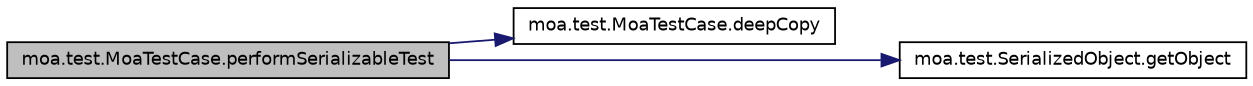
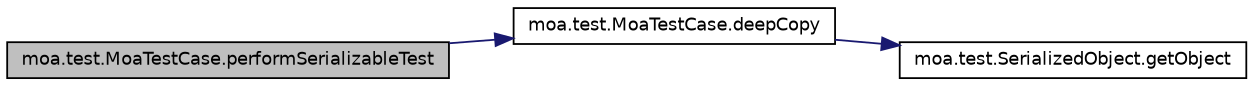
(665, 60) -> (858, 42)
